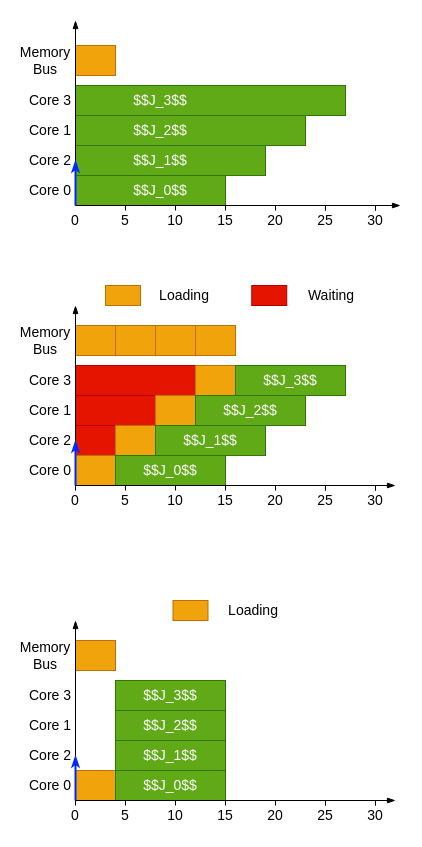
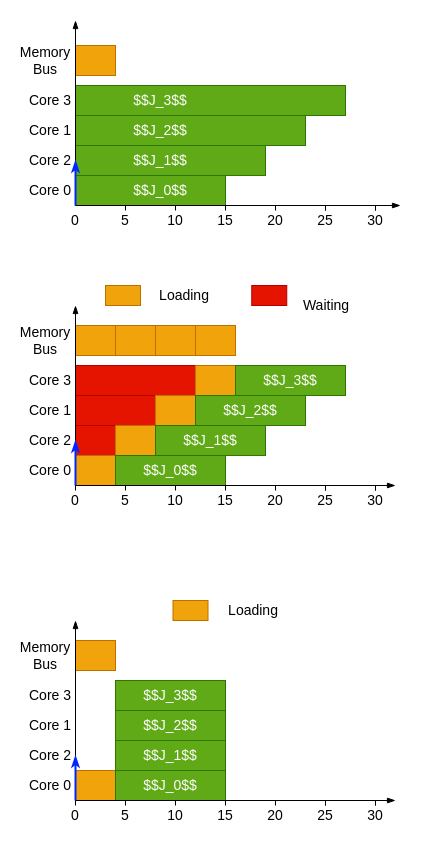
(332, 296) -> (327, 306)
